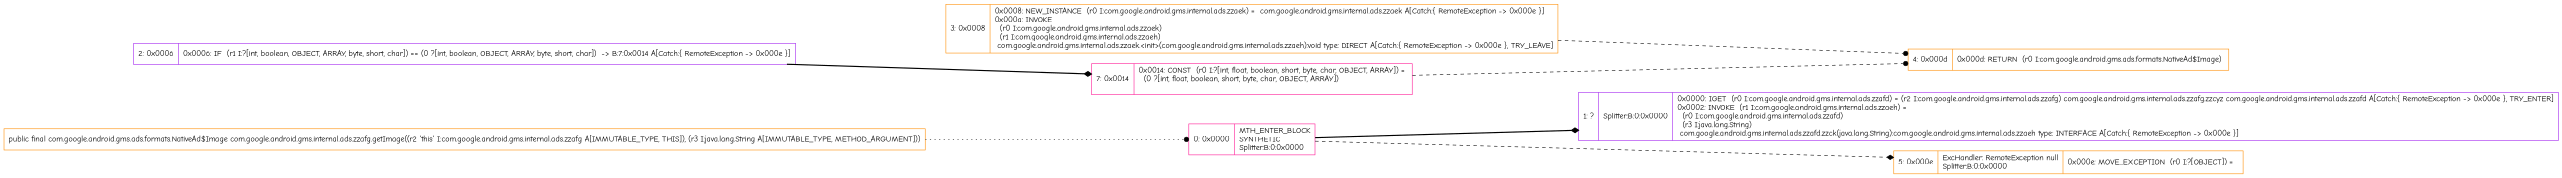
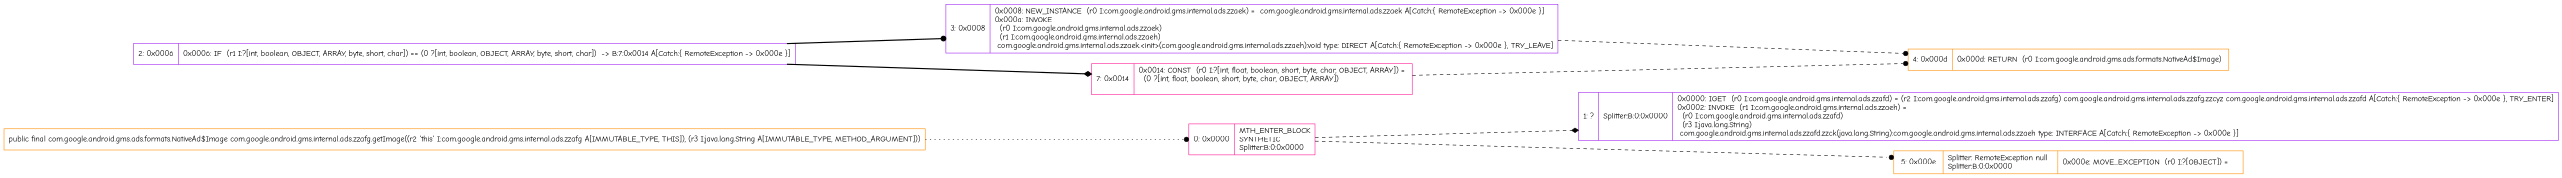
(1252, 29) -> (1252, 29)
none -> (864, 41)
(1443, 134) -> (1443, 134)
(1601, 149) -> (1601, 149)
(2000, 158) -> (1998, 158)
